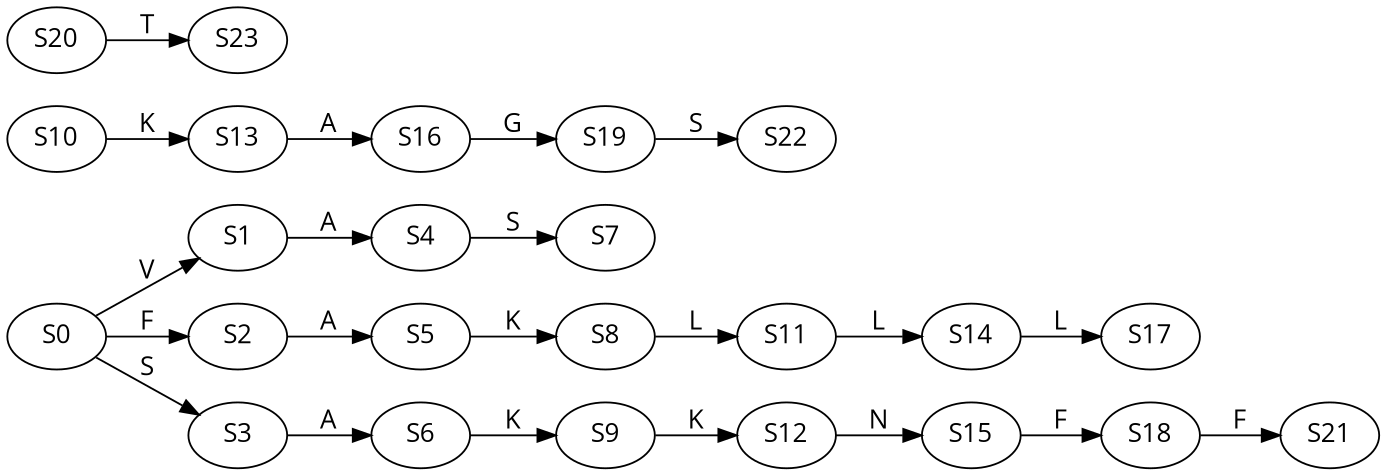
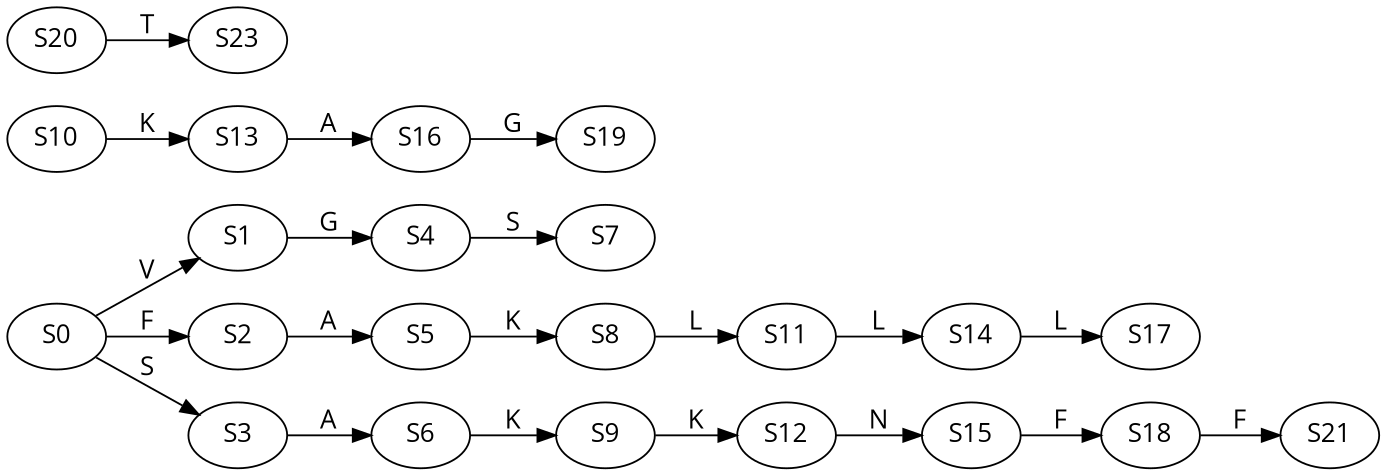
(787, 139) -> none
(329, 224) -> (329, 224)
